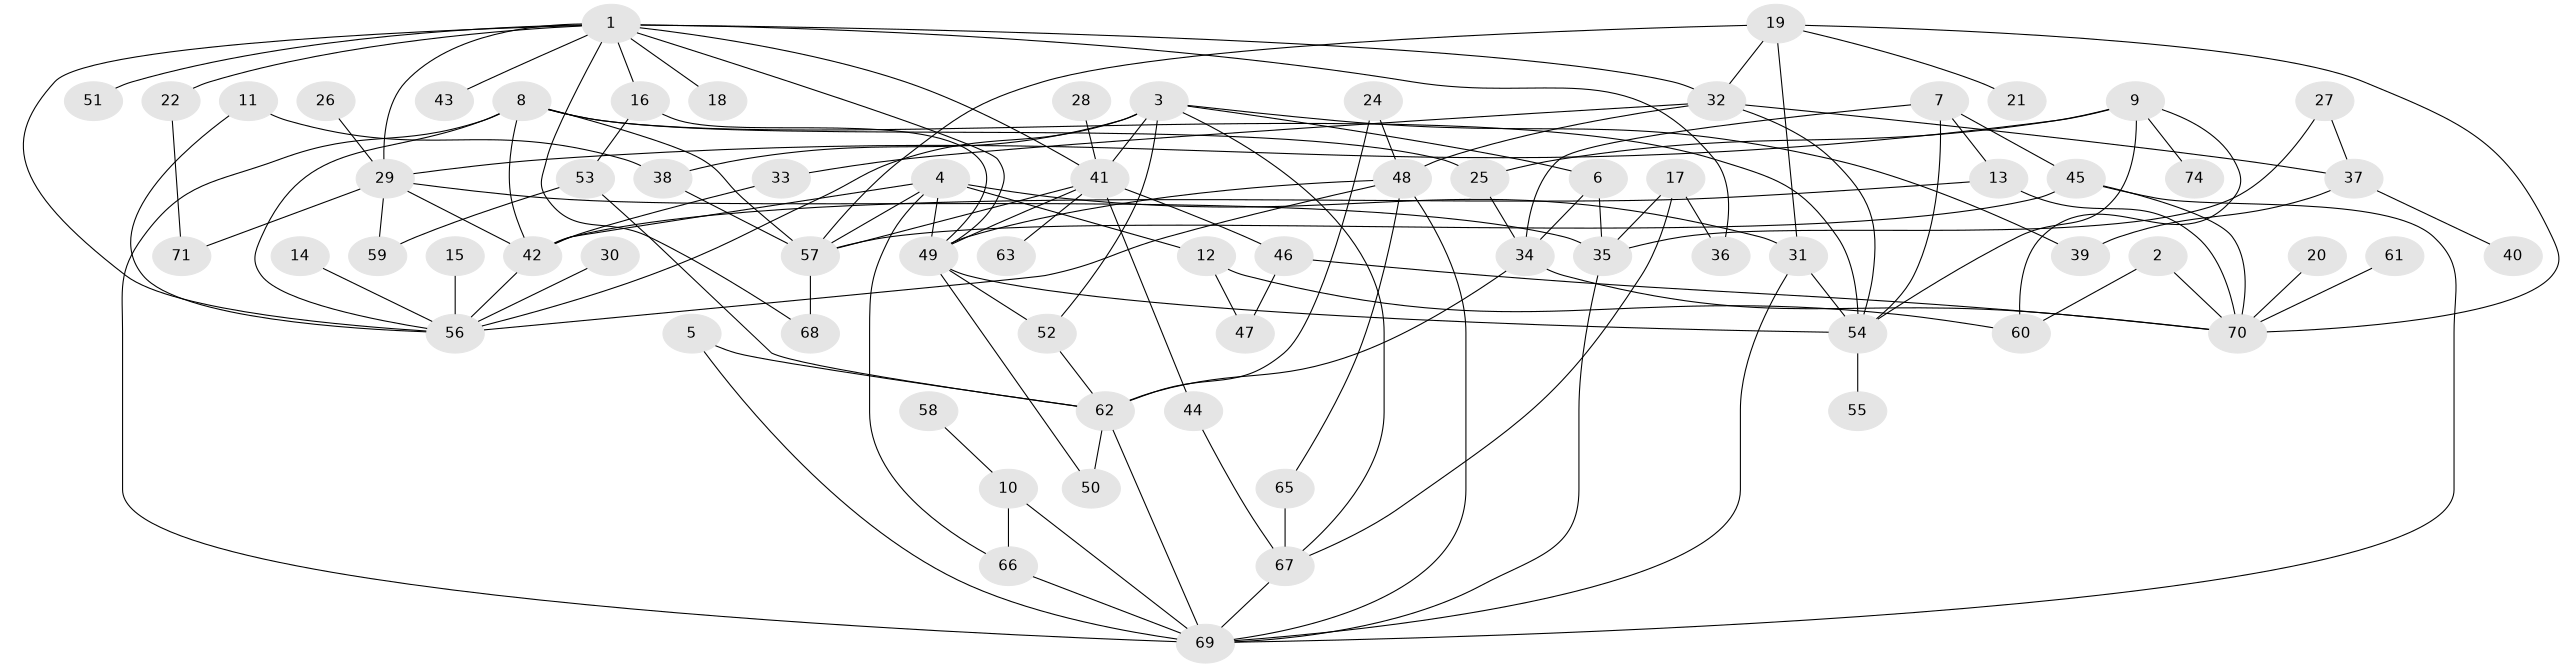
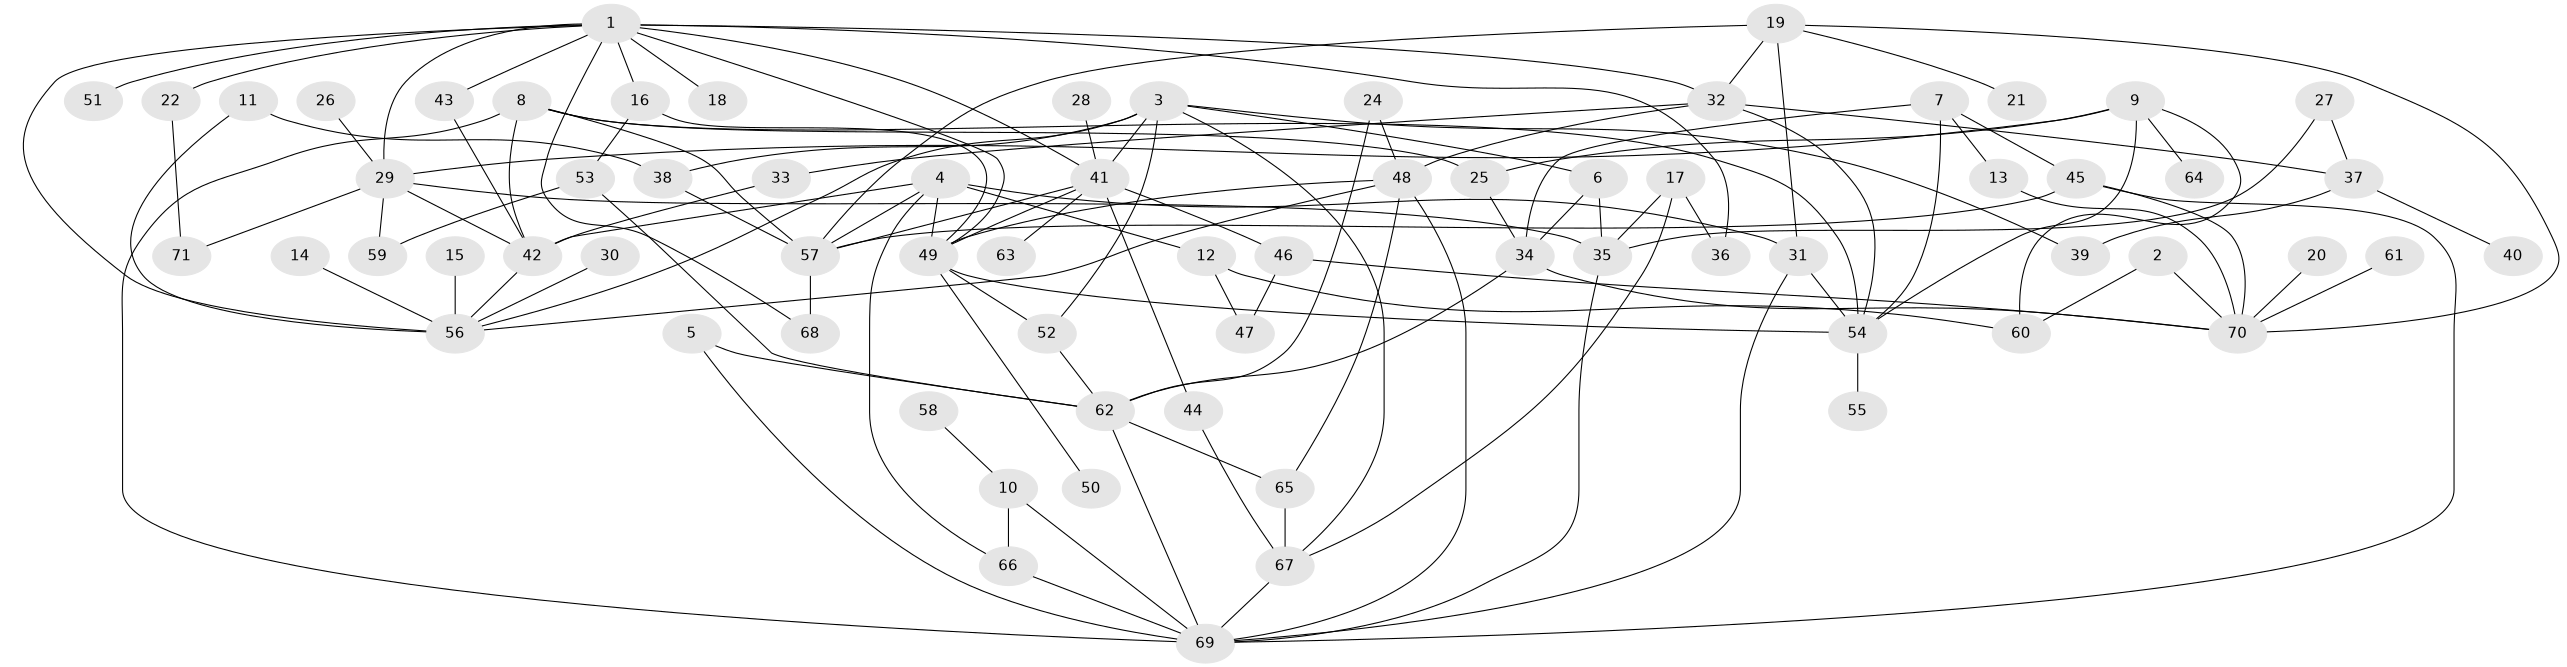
(2195, 179) -> (2195, 179)
(1261, 200) -> (488, 179)
(277, 210) -> none
(1098, 450) -> (1195, 450)
